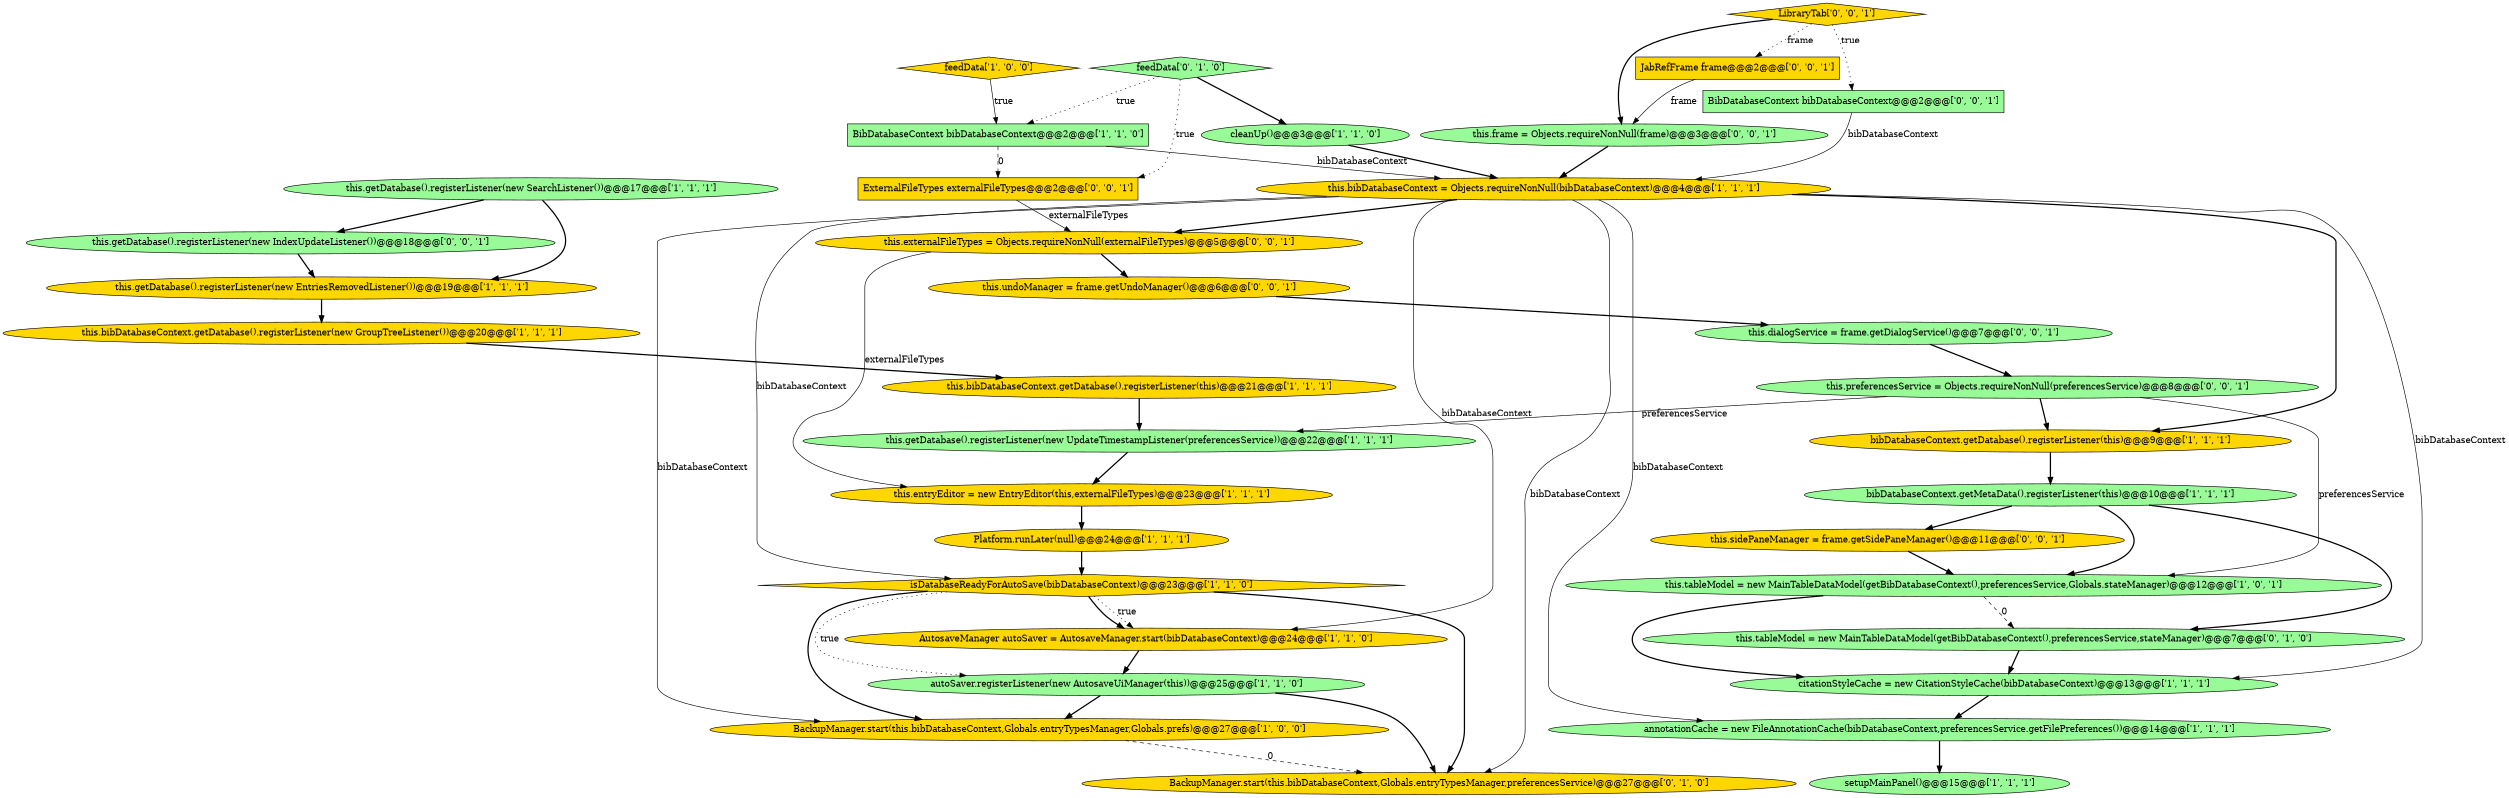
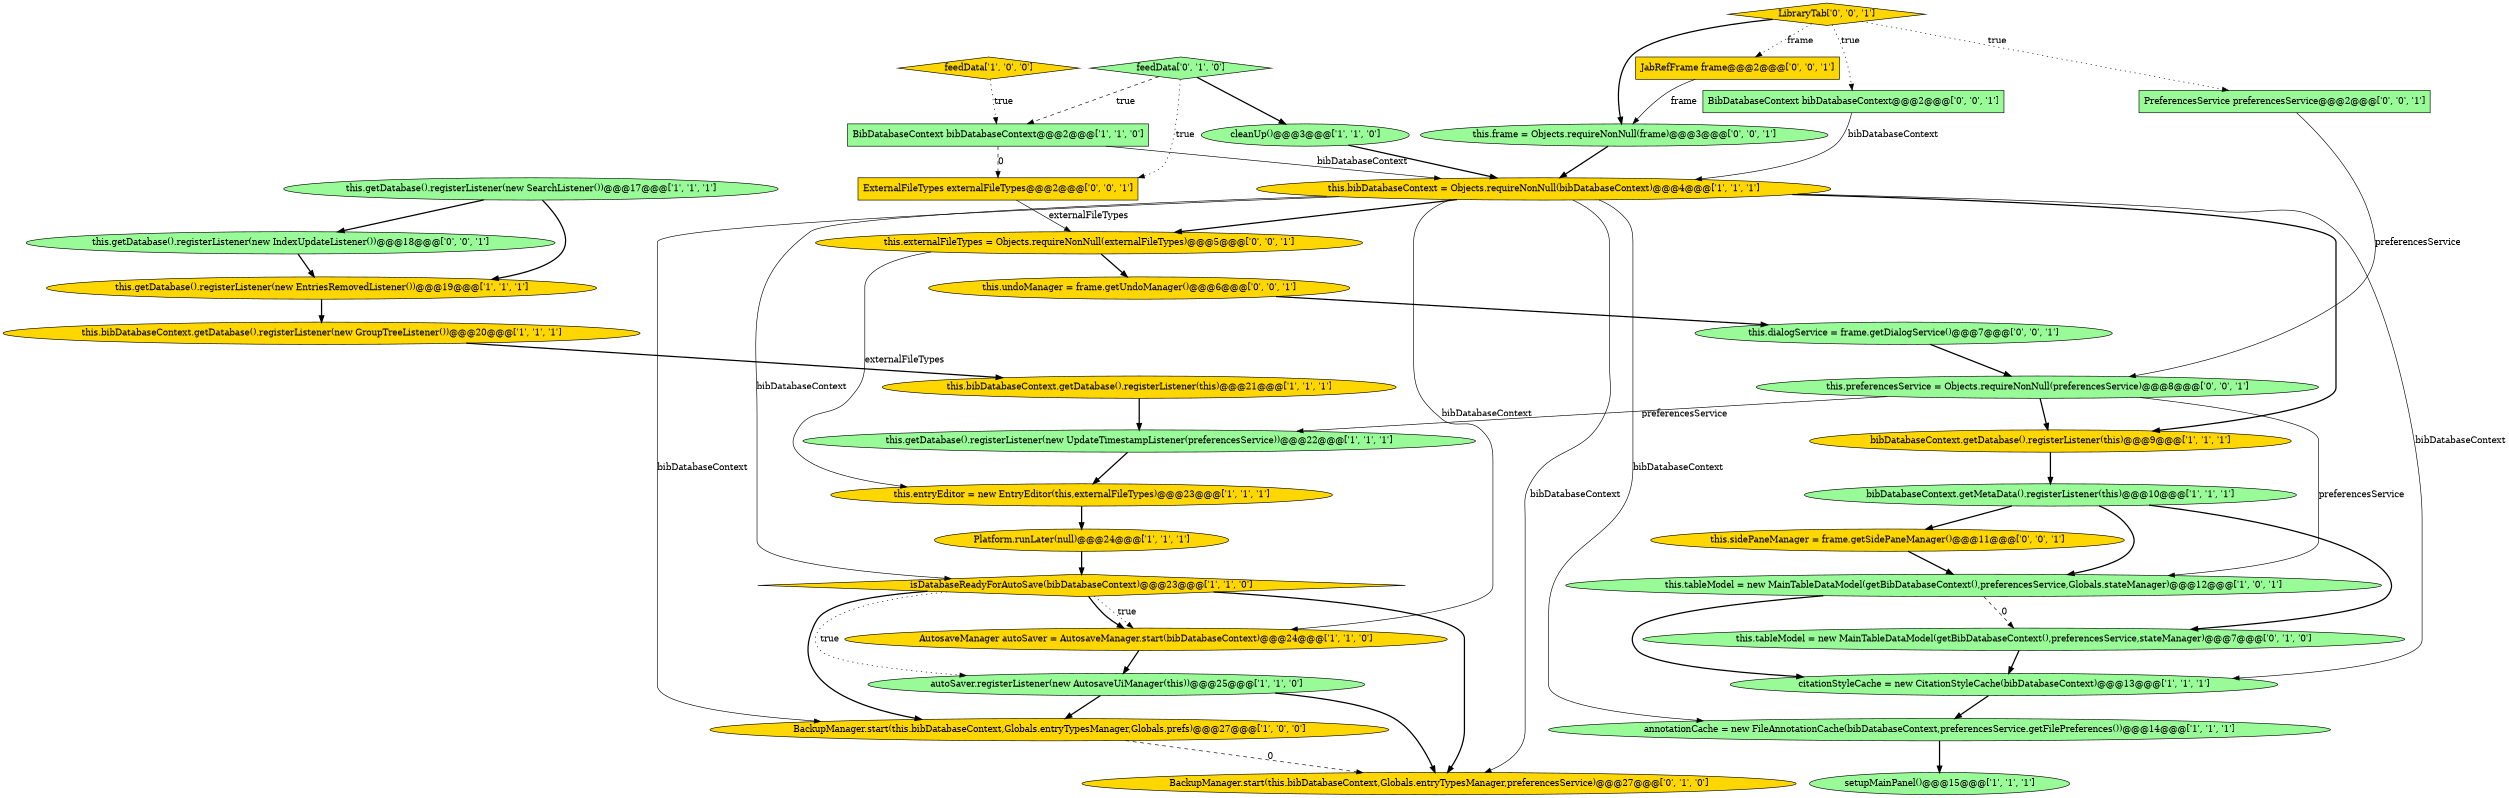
(993, 98) -> (993, 98)
(1096, 99) -> (1096, 99)
none -> (2285, 102)
